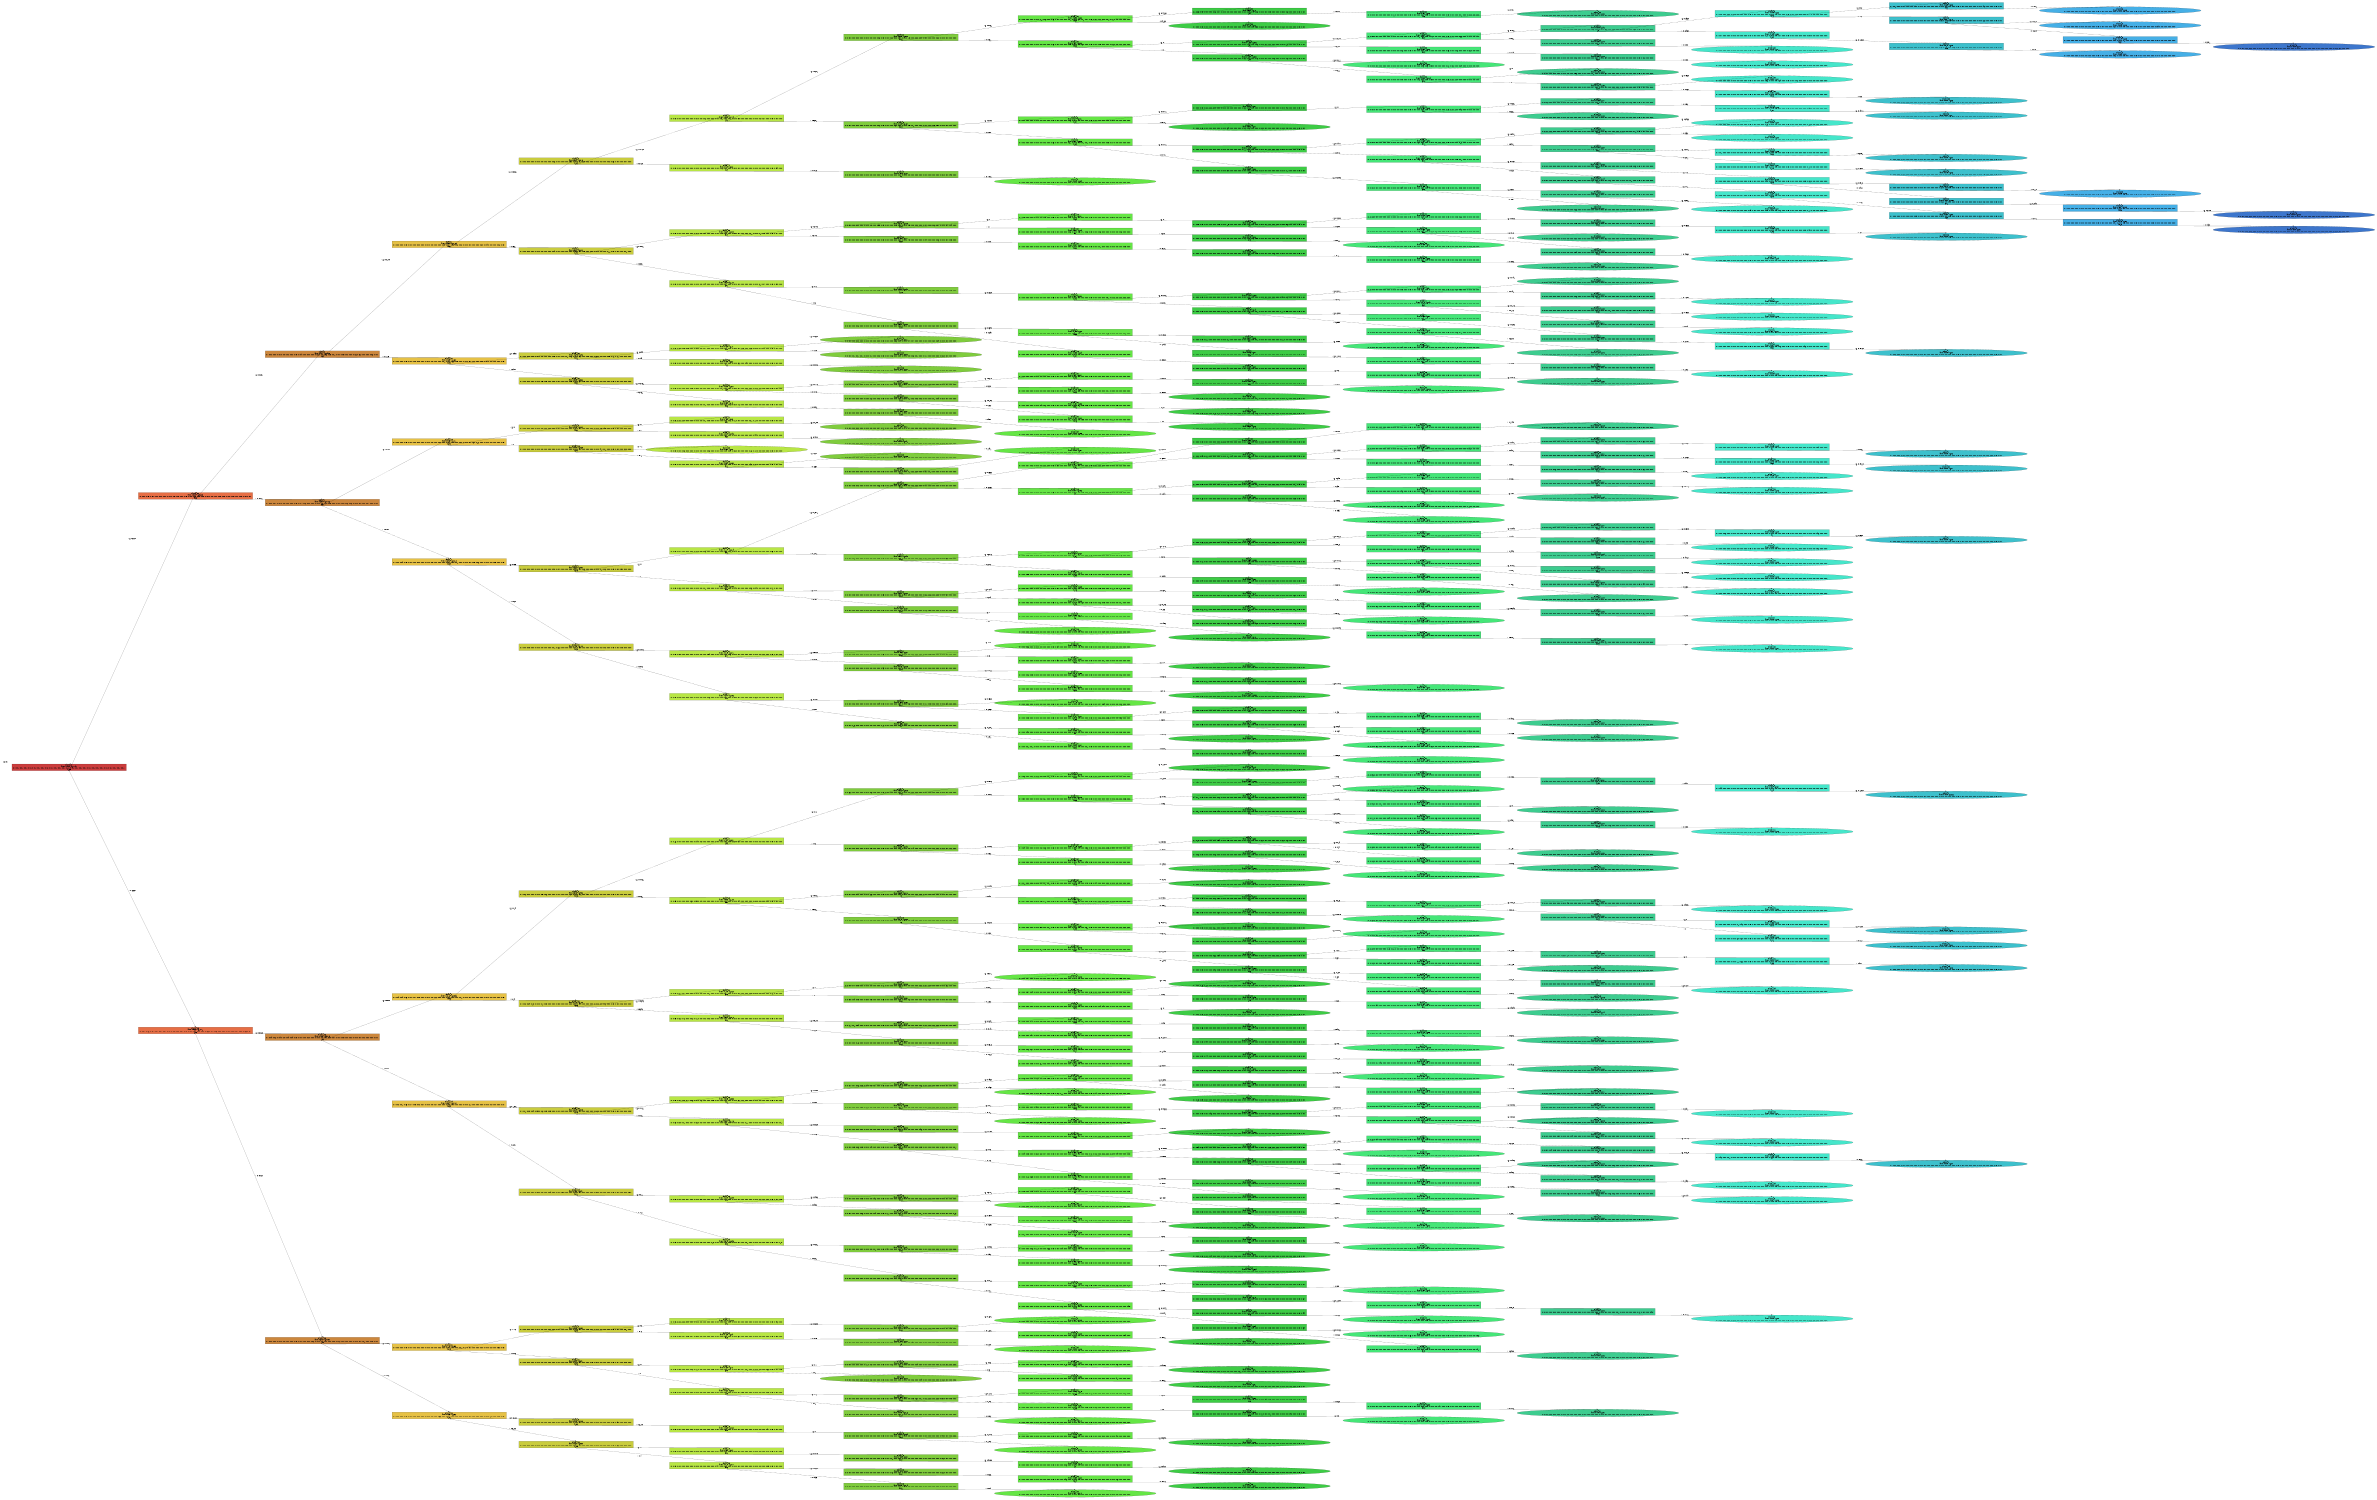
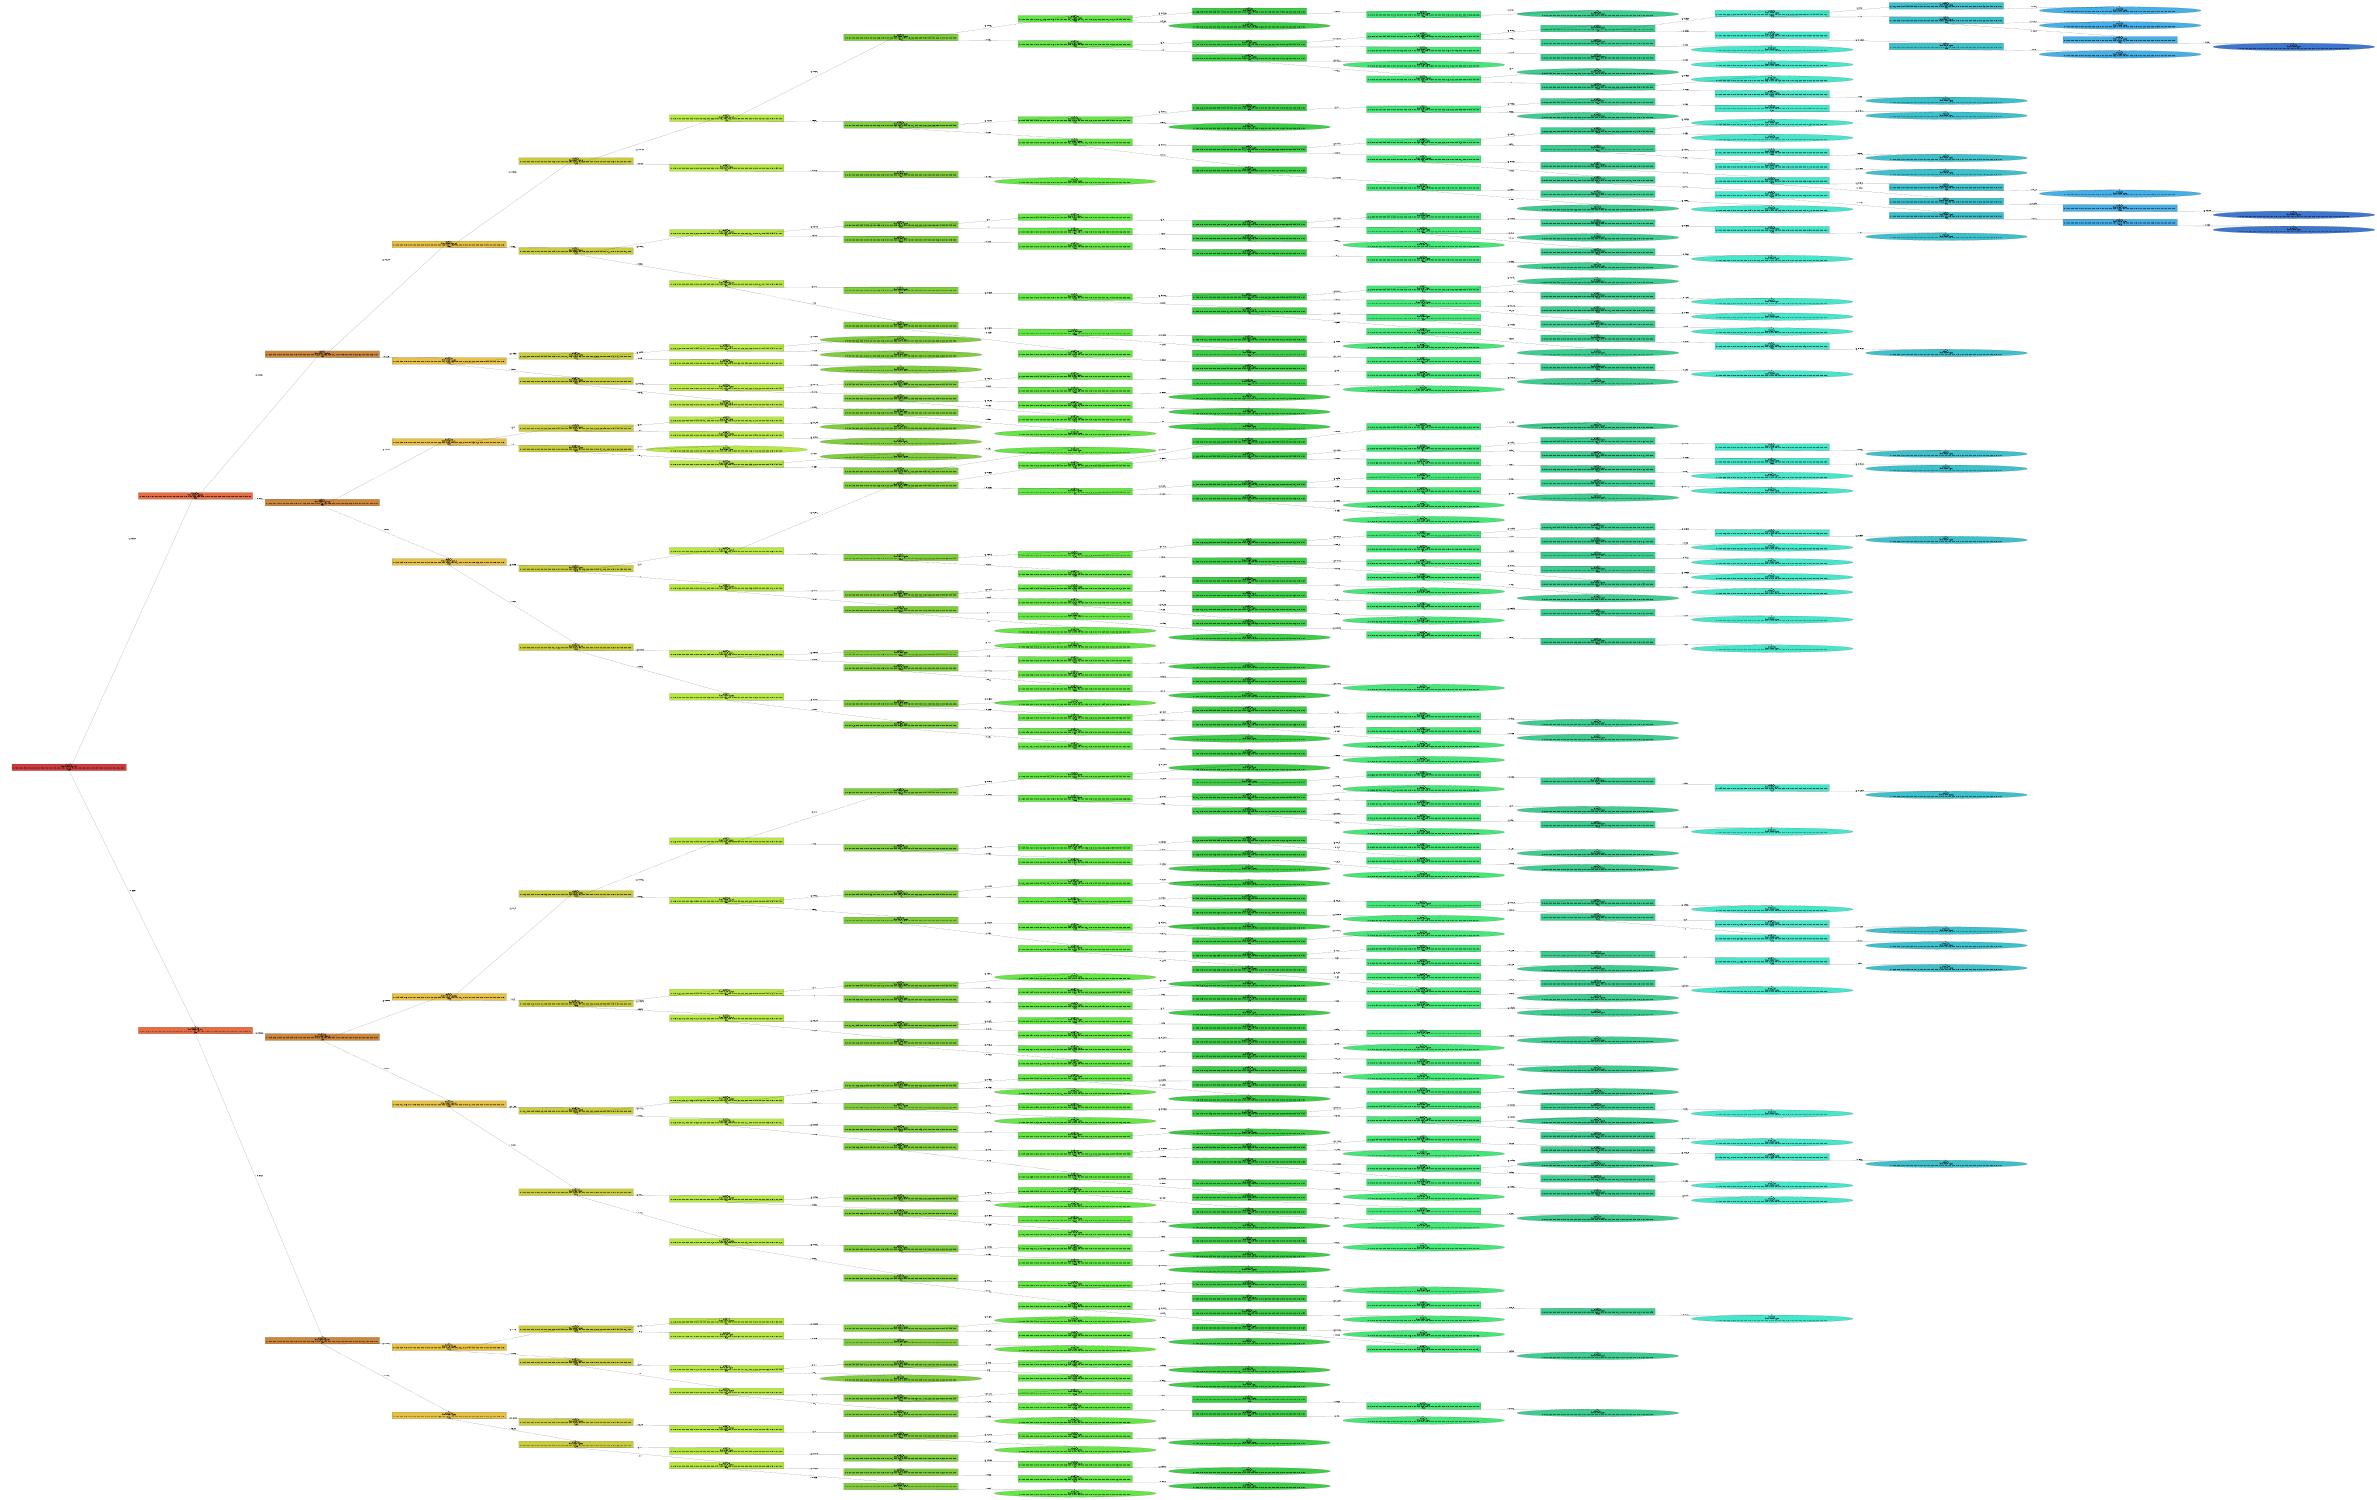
(5, 762) -> none
